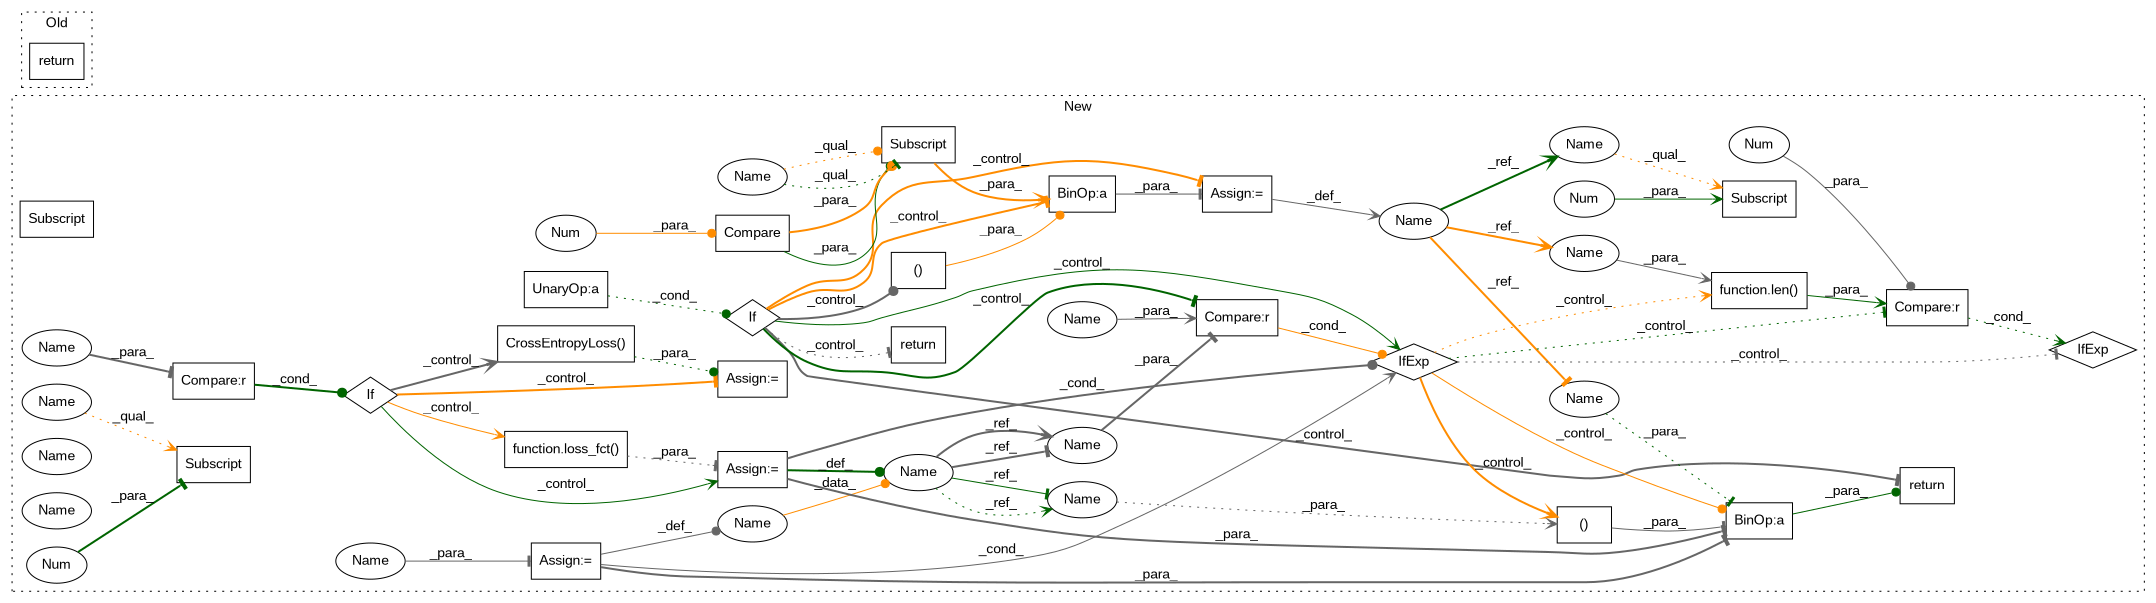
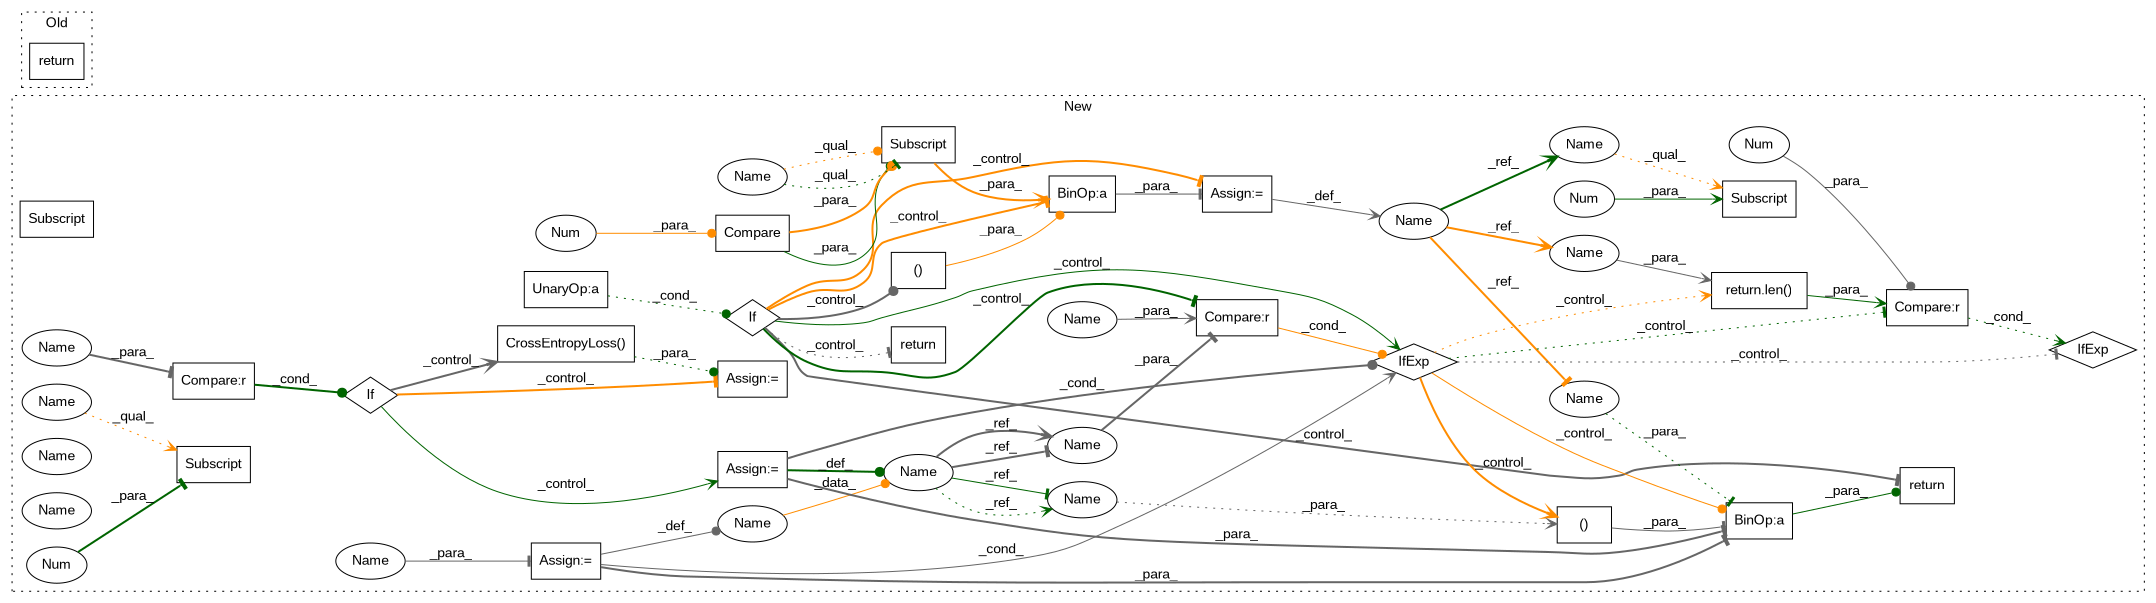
(1759, 291) -> (1759, 291)
(566, 449) -> none
